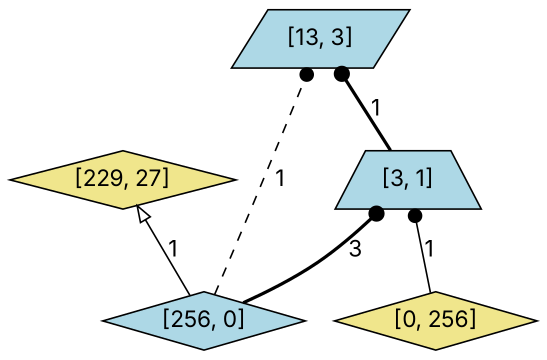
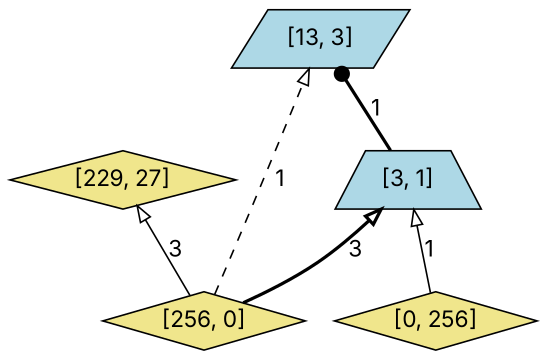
(260, 188) -> (259, 189)
(174, 250) -> (176, 250)
(423, 257) -> (424, 259)
(311, 266) -> (310, 267)
(204, 321) -> (204, 321)
